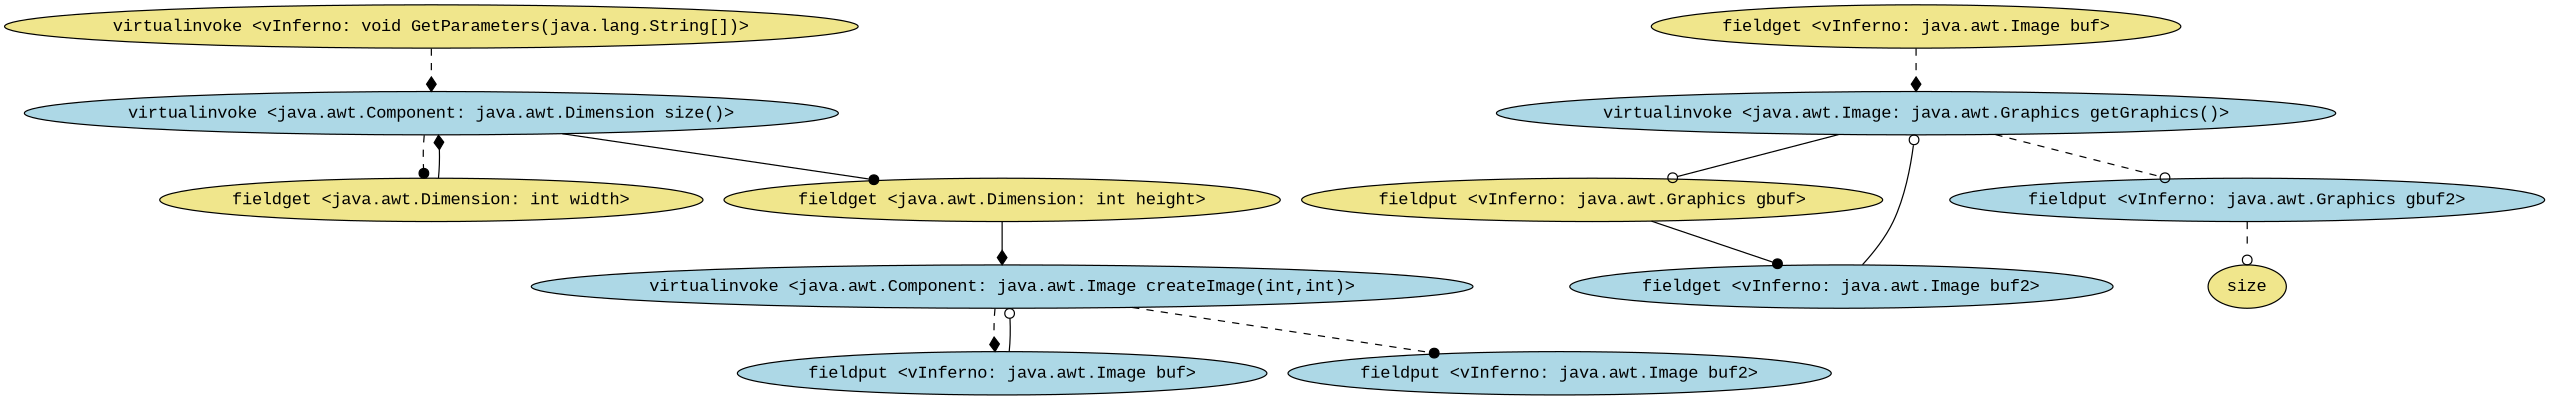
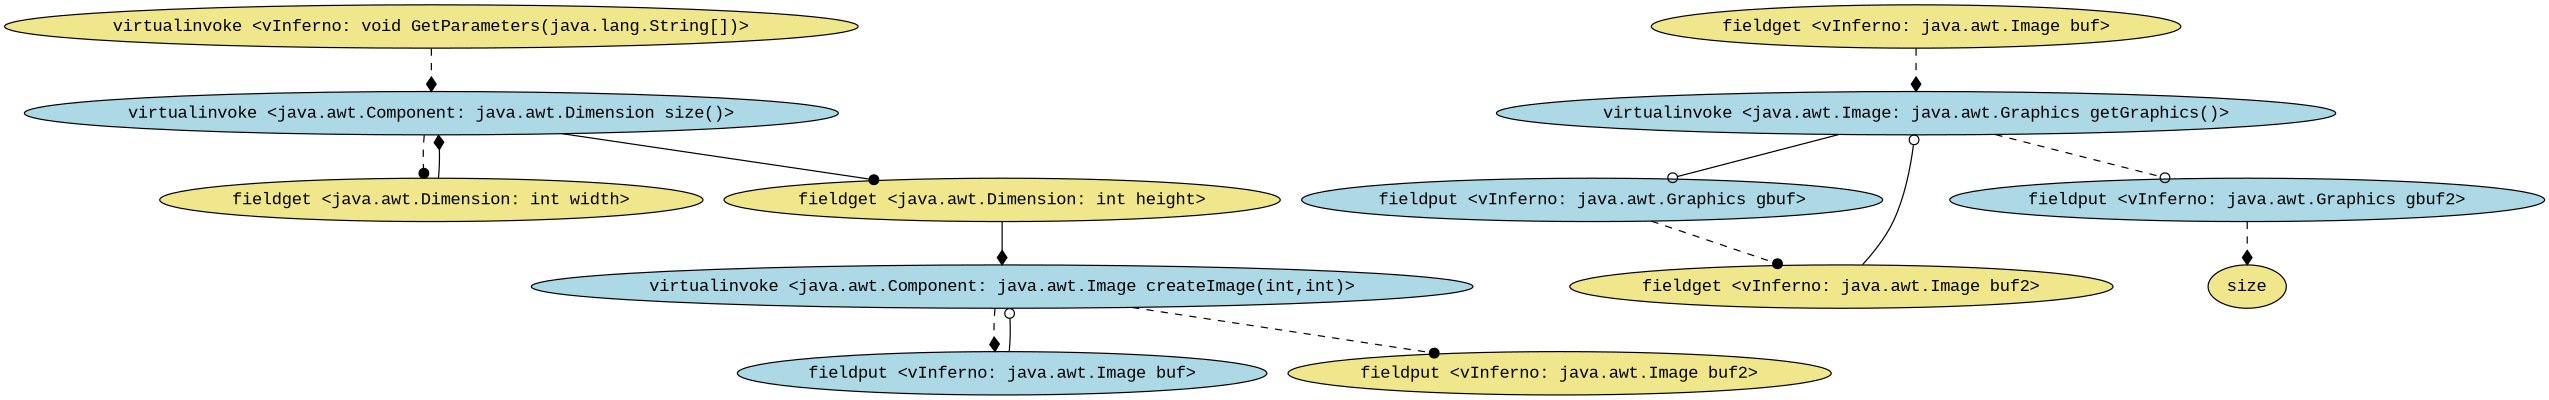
(1592, 200) -> (1592, 200)
(2247, 236) -> (2247, 236)
(1712, 242) -> (1712, 242)
(1841, 287) -> (1841, 287)
(1560, 373) -> (1560, 373)
